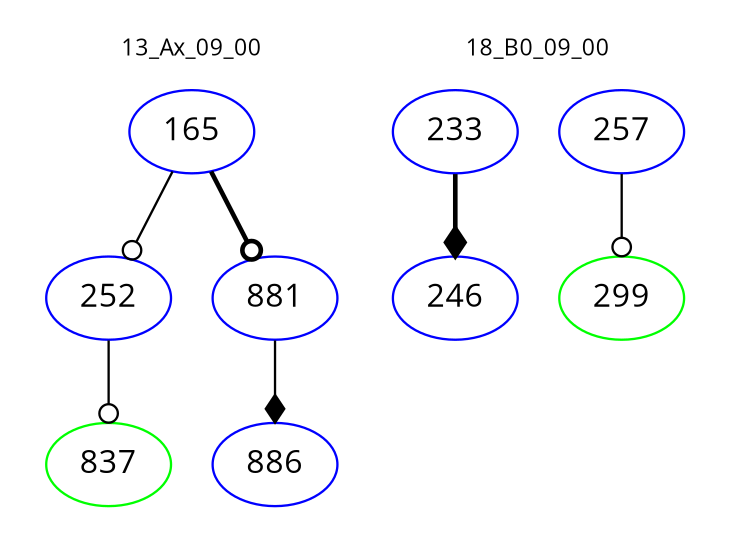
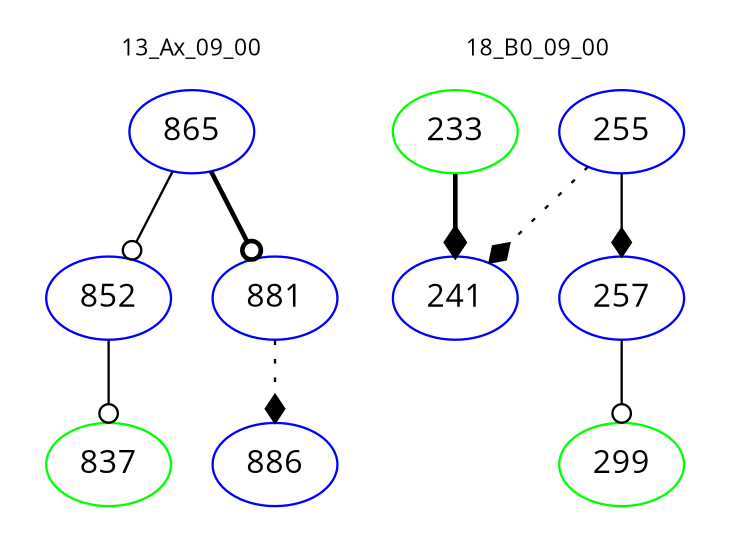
(192, 132) -> (192, 132)
(455, 132) -> (455, 132)
none -> (622, 132)
(109, 298) -> (109, 298)
(455, 298) -> (455, 298)
(275, 368) -> (275, 368)
